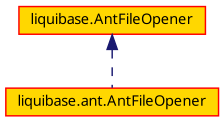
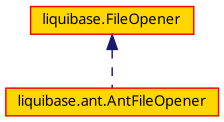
(112, 20) -> (112, 20)
